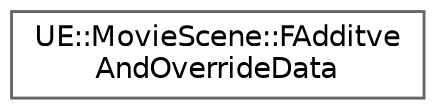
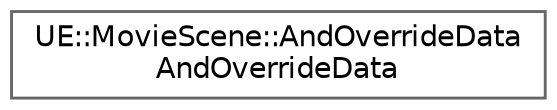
(218, 55) -> (278, 55)
